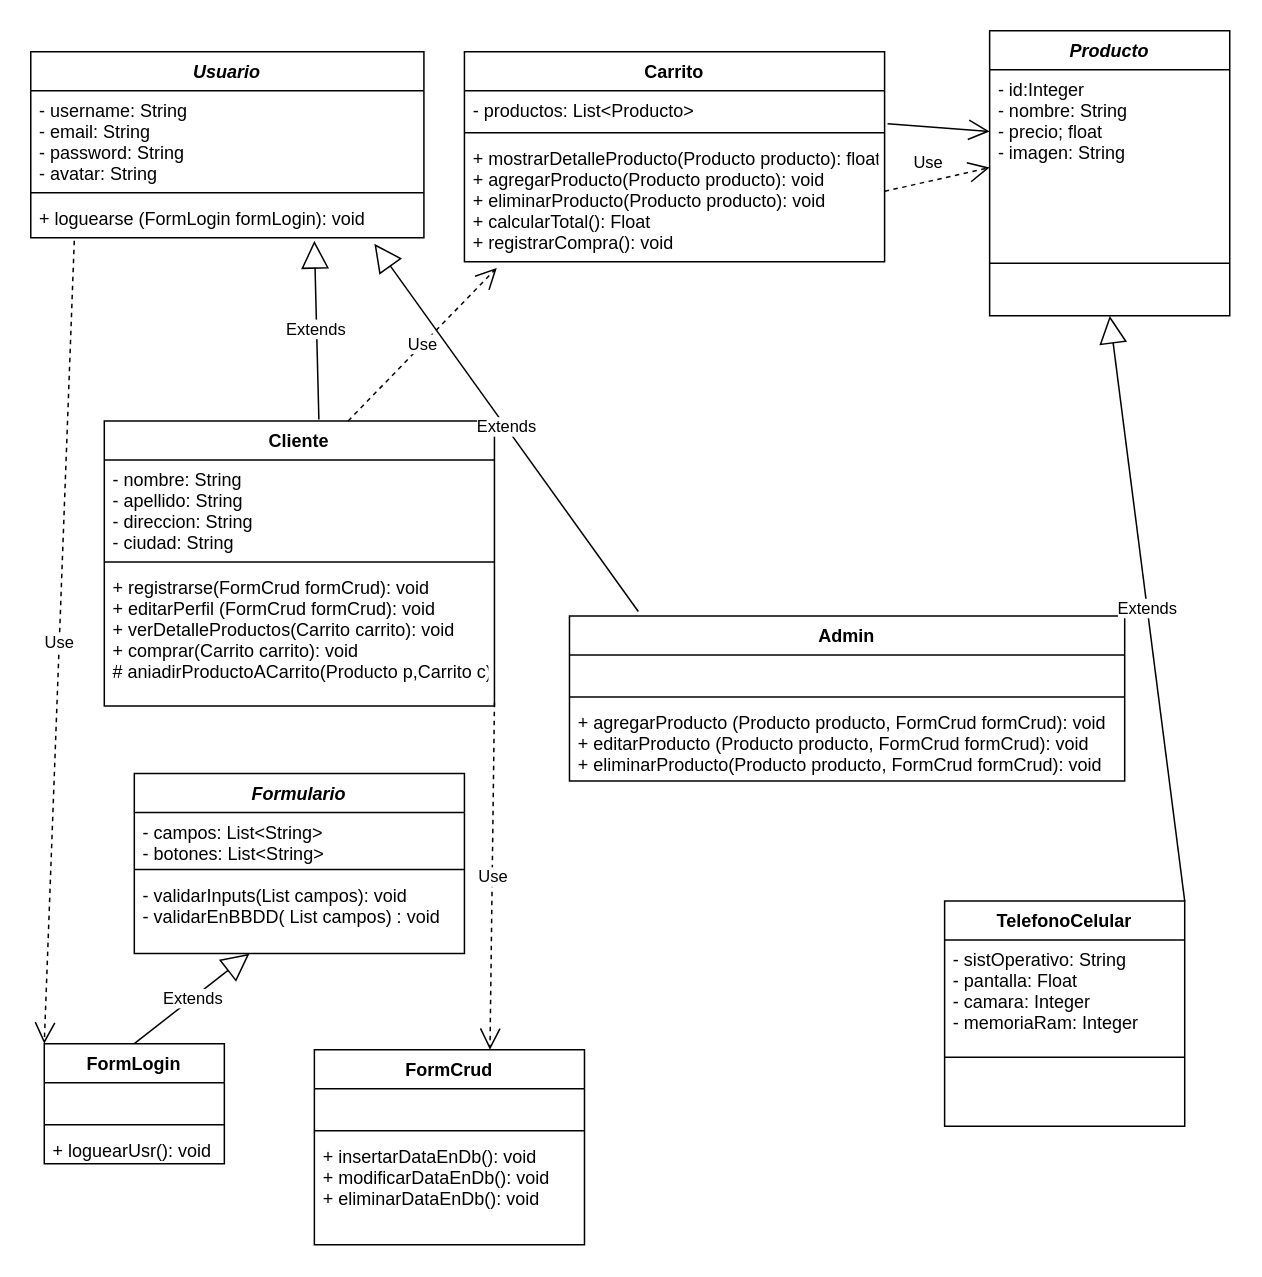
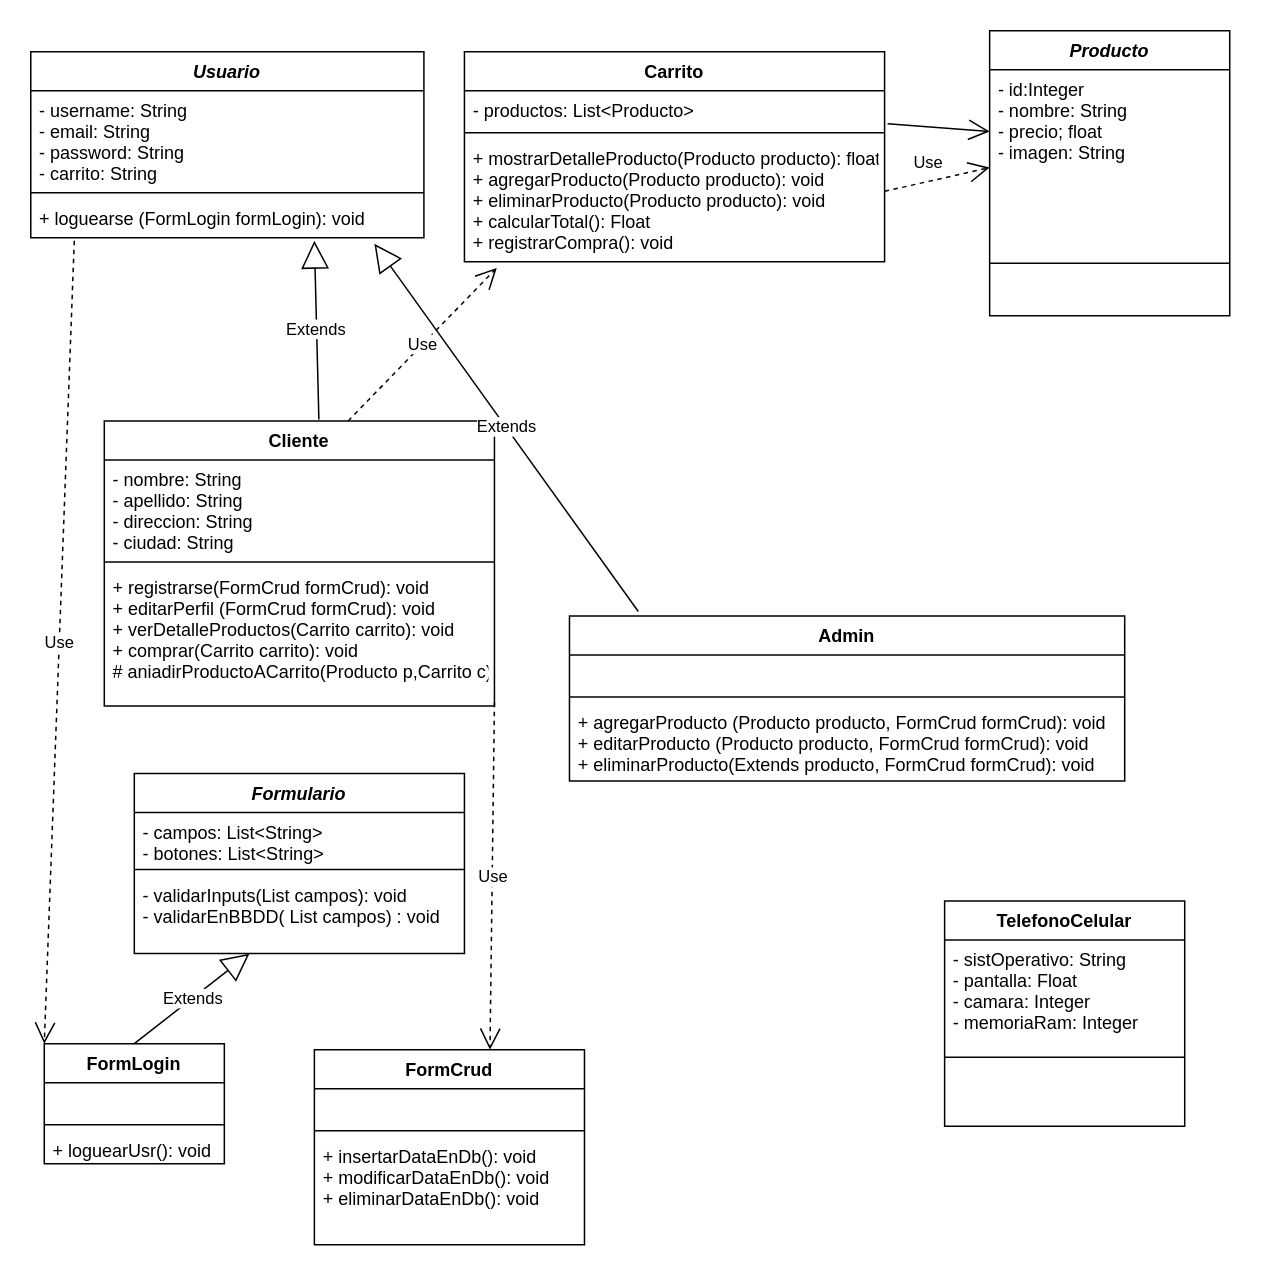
(120, 111) -> (120, 111)
(1148, 622) -> none
(869, 723) -> (869, 723)
